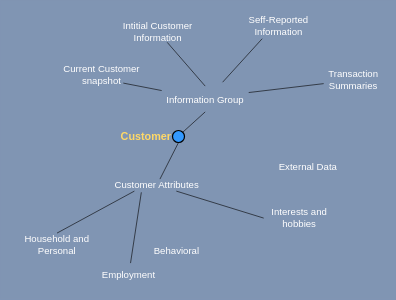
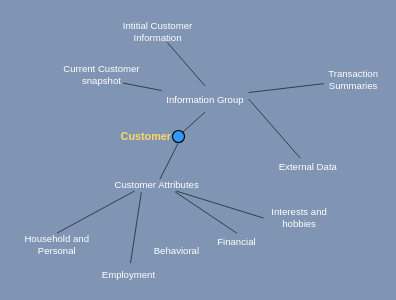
(279, 26) -> none
(242, 60) -> none
none -> (274, 129)
none -> (206, 212)
none -> (237, 242)
